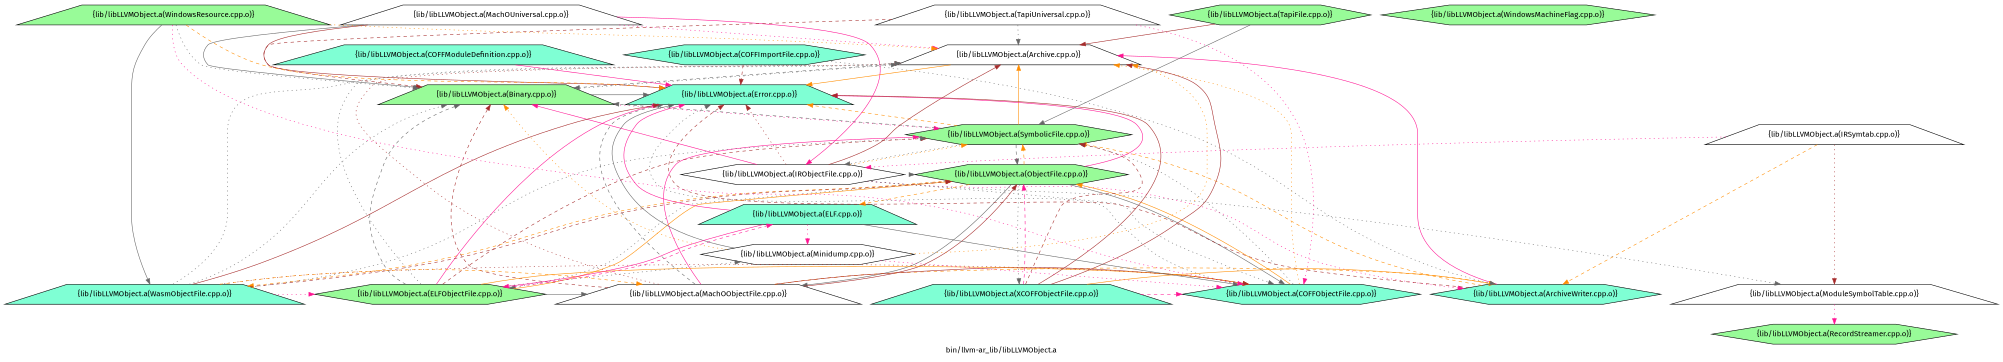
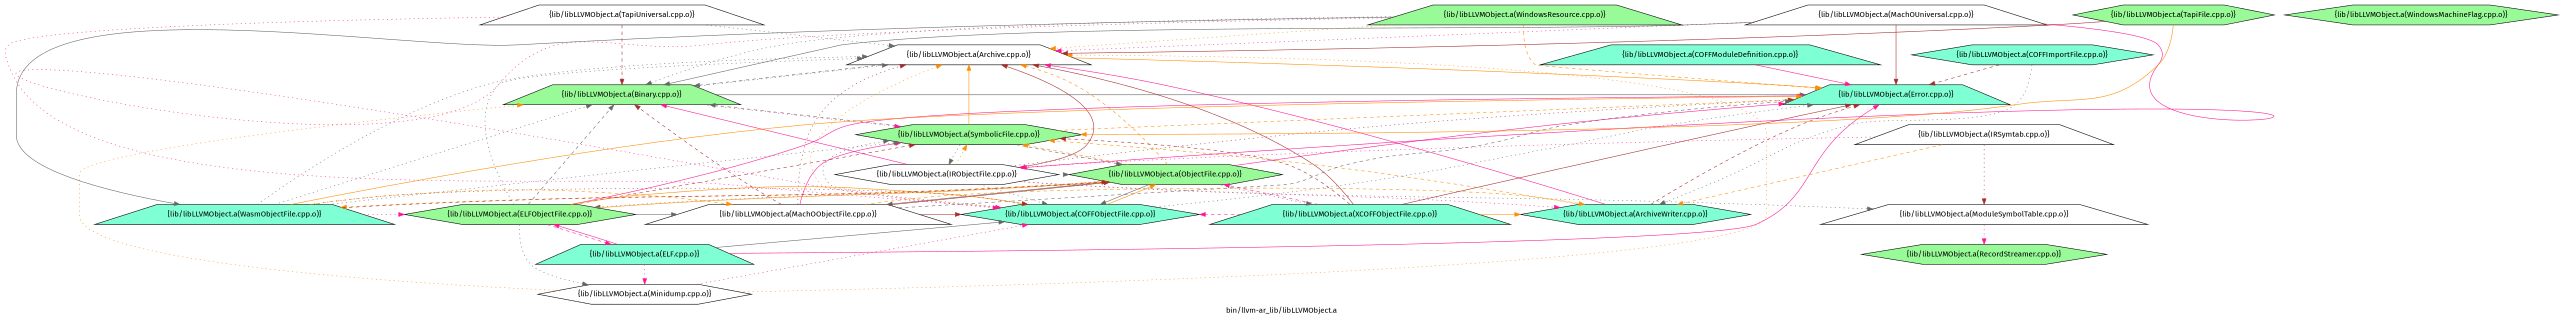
(1147, 74) -> (1452, 132)
(420, 187) -> (776, 128)
(628, 192) -> none
(917, 194) -> (1104, 104)
